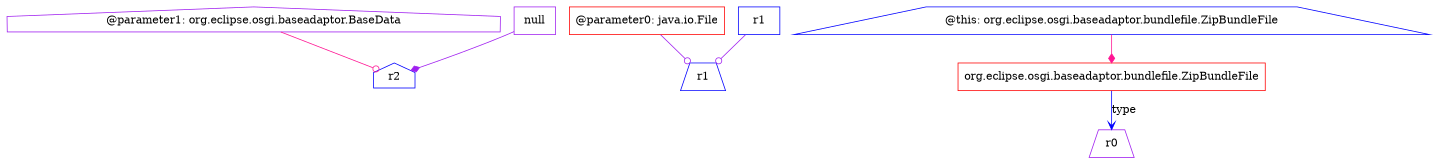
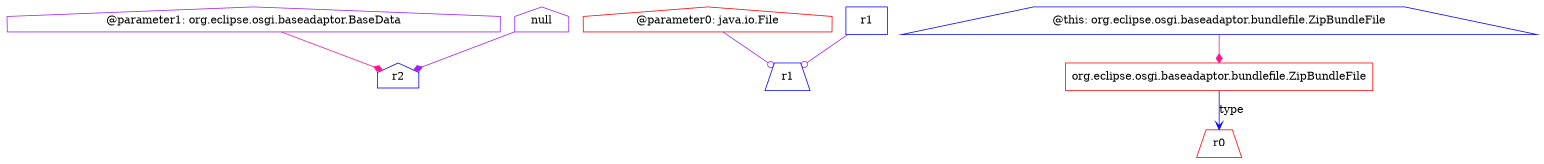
(535, 21) -> (542, 21)
(647, 21) -> (708, 21)
(327, 50) -> (328, 49)
(1112, 144) -> (1219, 144)
